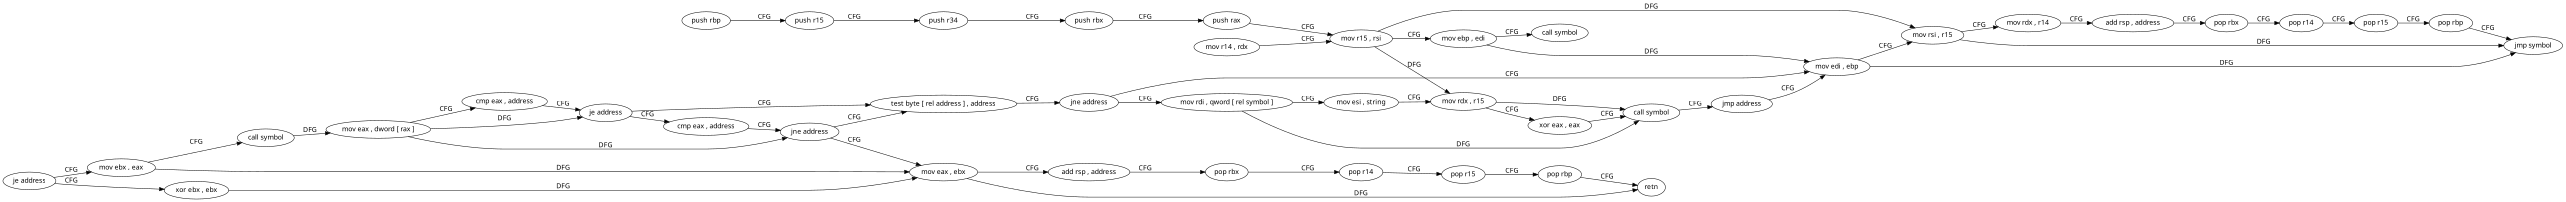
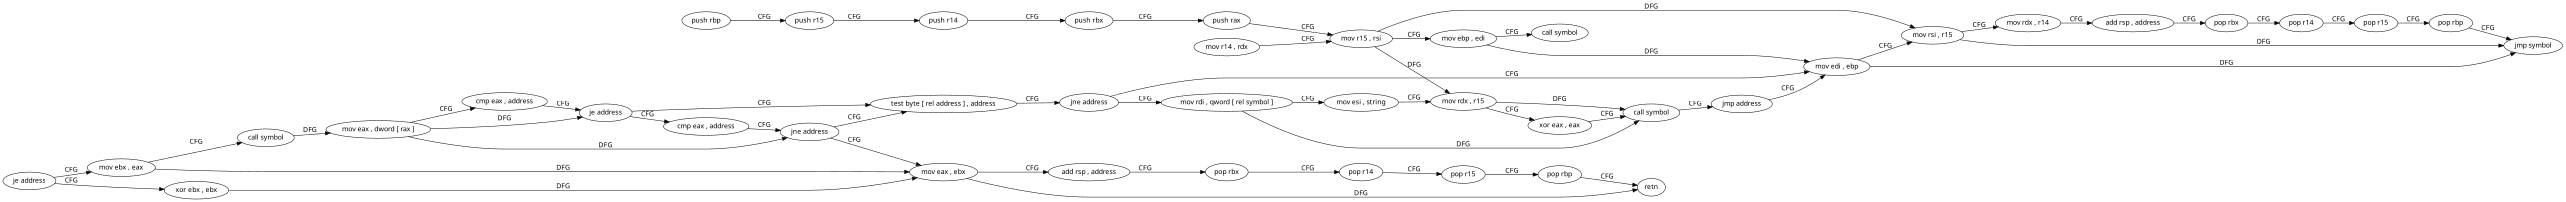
(944, 21) -> (944, 21)
